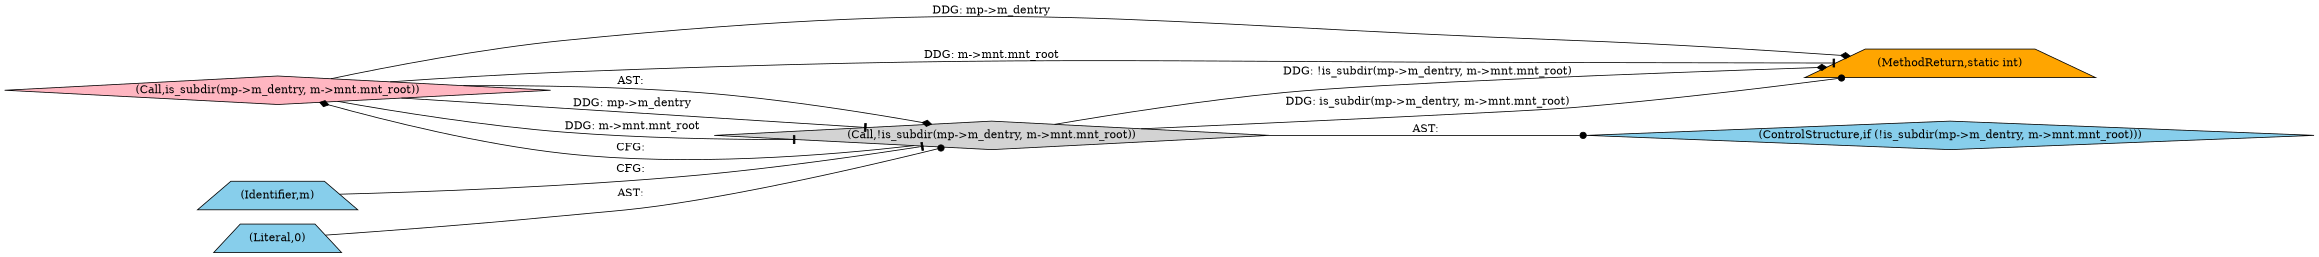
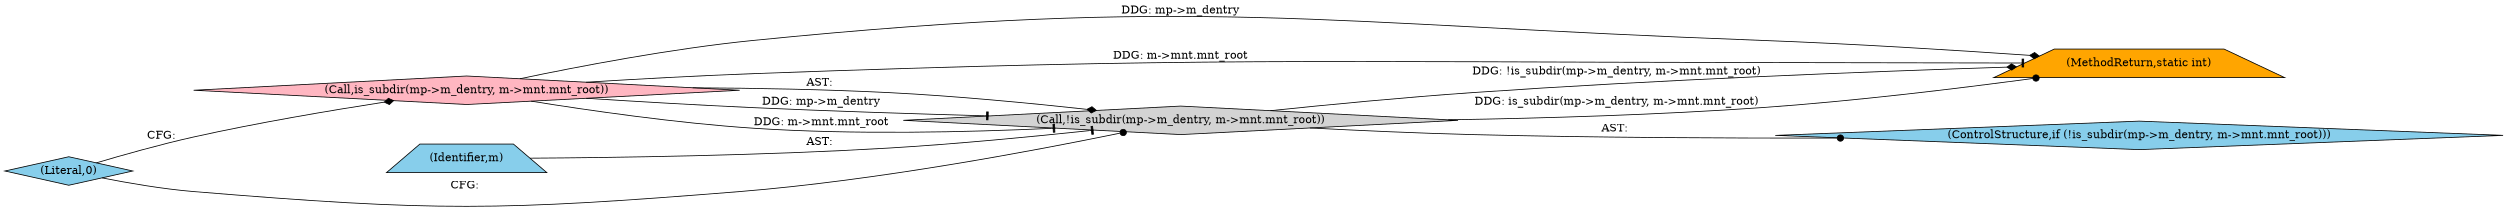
(619, 158) -> (239, 127)
(632, 169) -> (821, 142)
(632, 194) -> (467, 186)
(278, 238) -> (69, 171)
